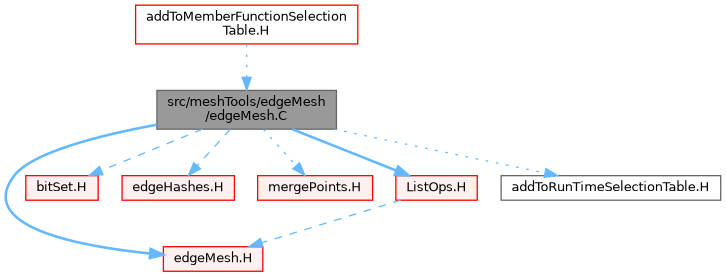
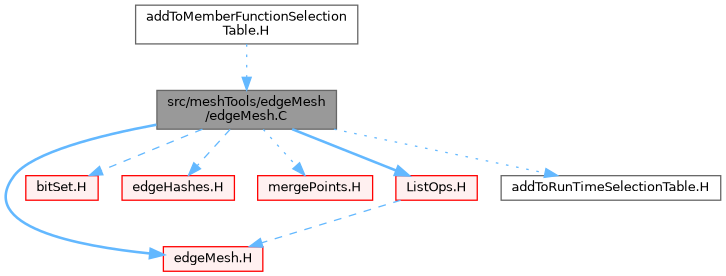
(247, 25) -> (247, 25)
